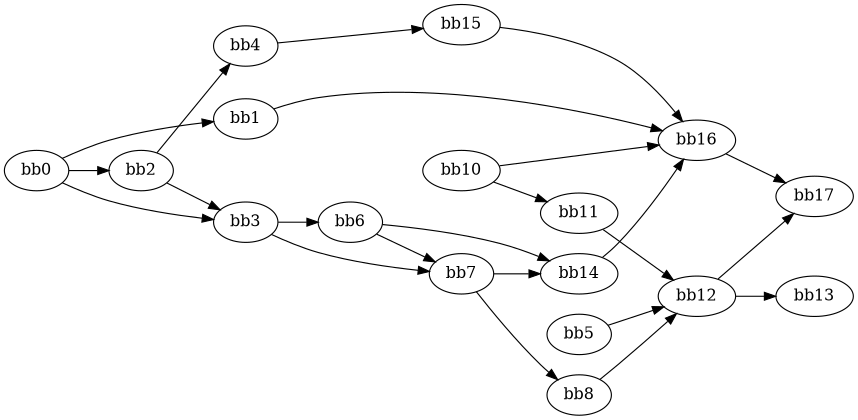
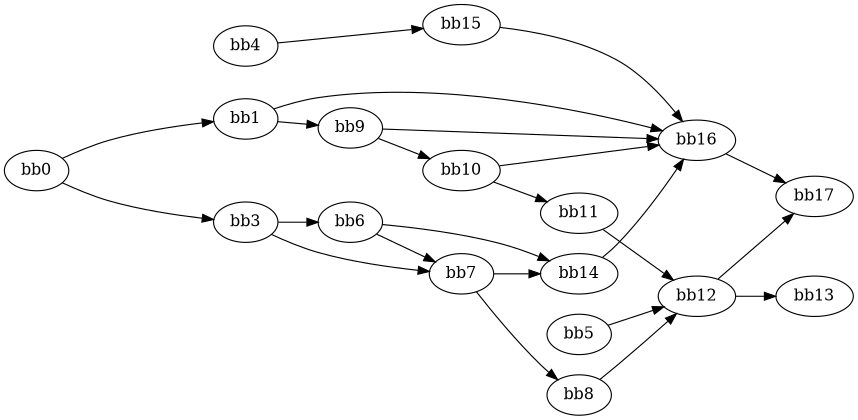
none -> (350, 128)
(141, 171) -> none
